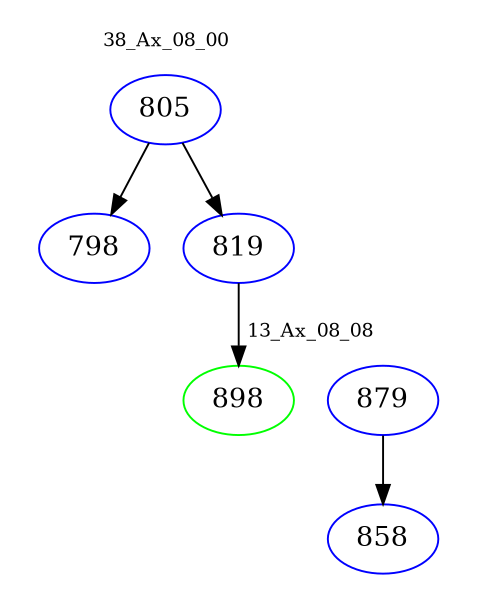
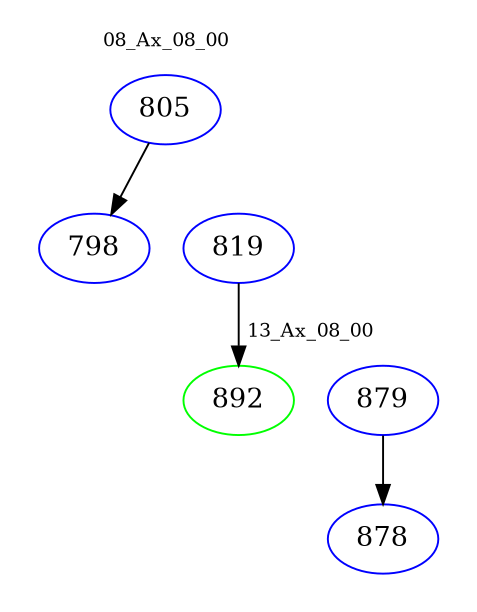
(167, 41) -> (167, 41)
(197, 170) -> none
(311, 332) -> (311, 332)
(239, 400) -> (239, 400)
(383, 539) -> (383, 539)
